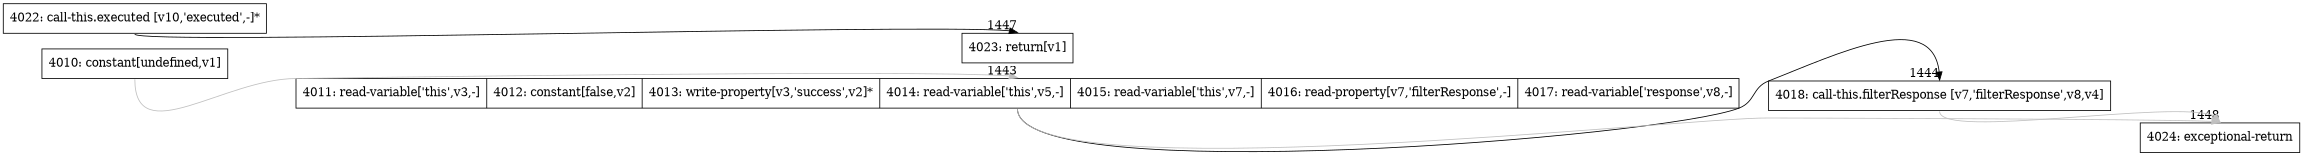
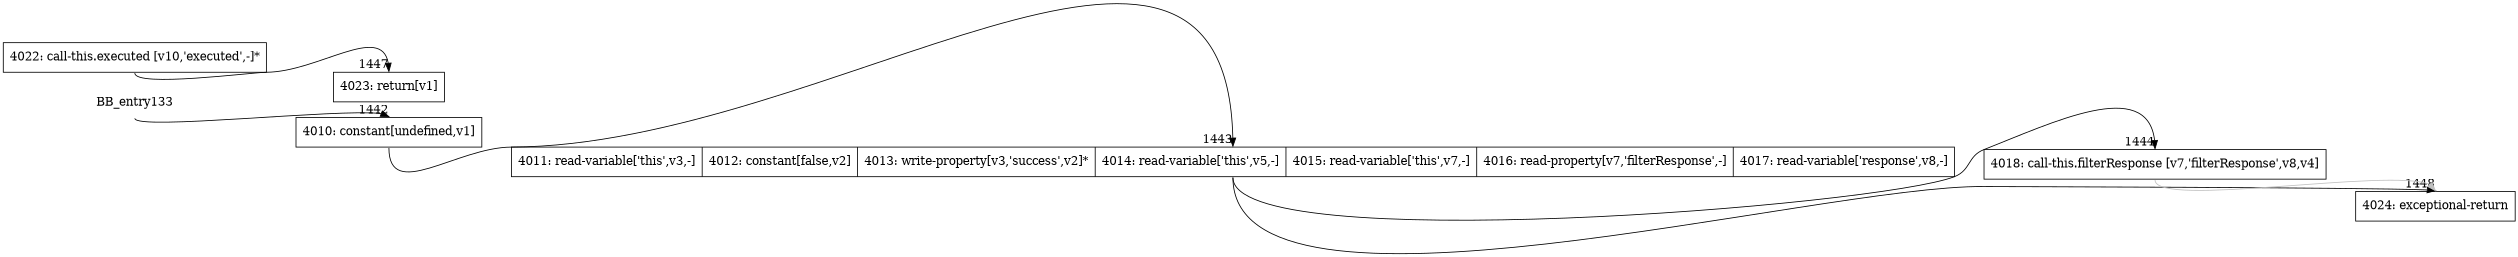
(560, 75) -> (844, 74)
none -> (135, 103)
(1730, 120) -> (1812, 206)
